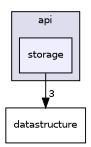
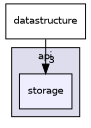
(46, 87) -> (46, 53)
